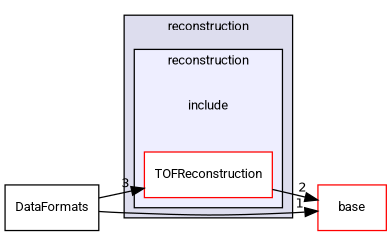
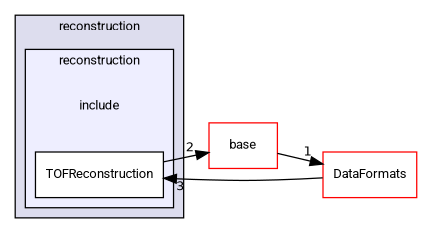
(208, 175) -> (99, 175)
(52, 208) -> (370, 175)
(202, 215) -> (294, 157)
